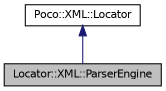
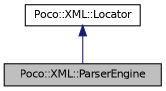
(83, 75) -> (83, 75)
